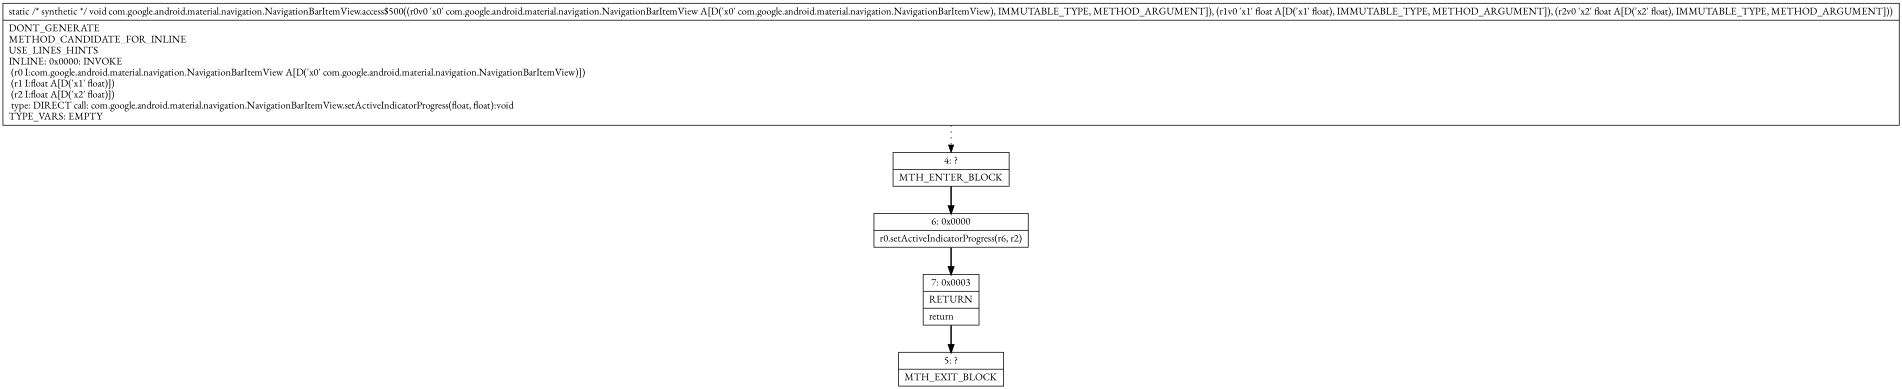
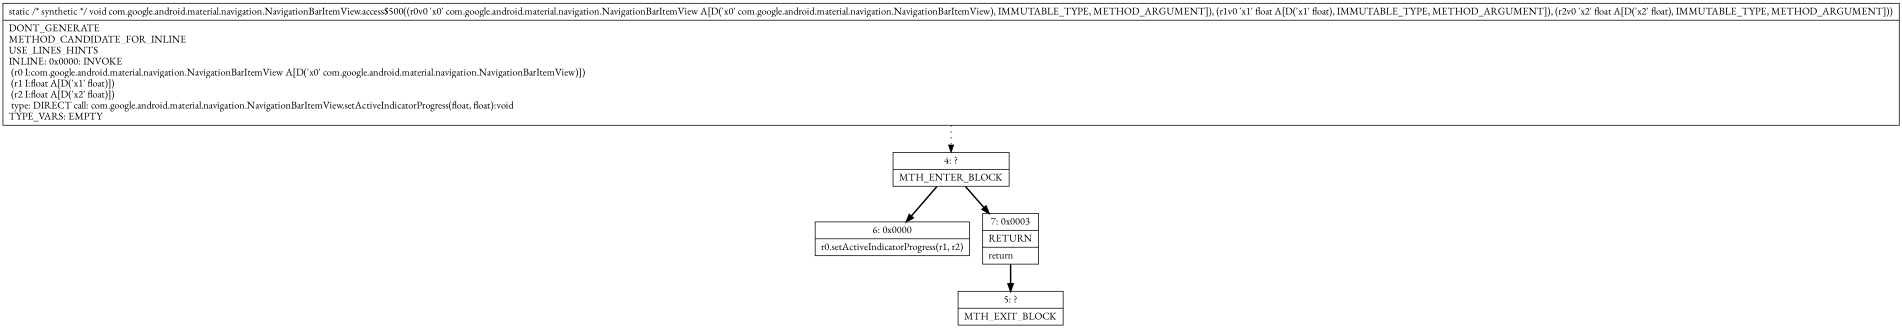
(951, 238) -> (892, 247)
(951, 257) -> (975, 197)
